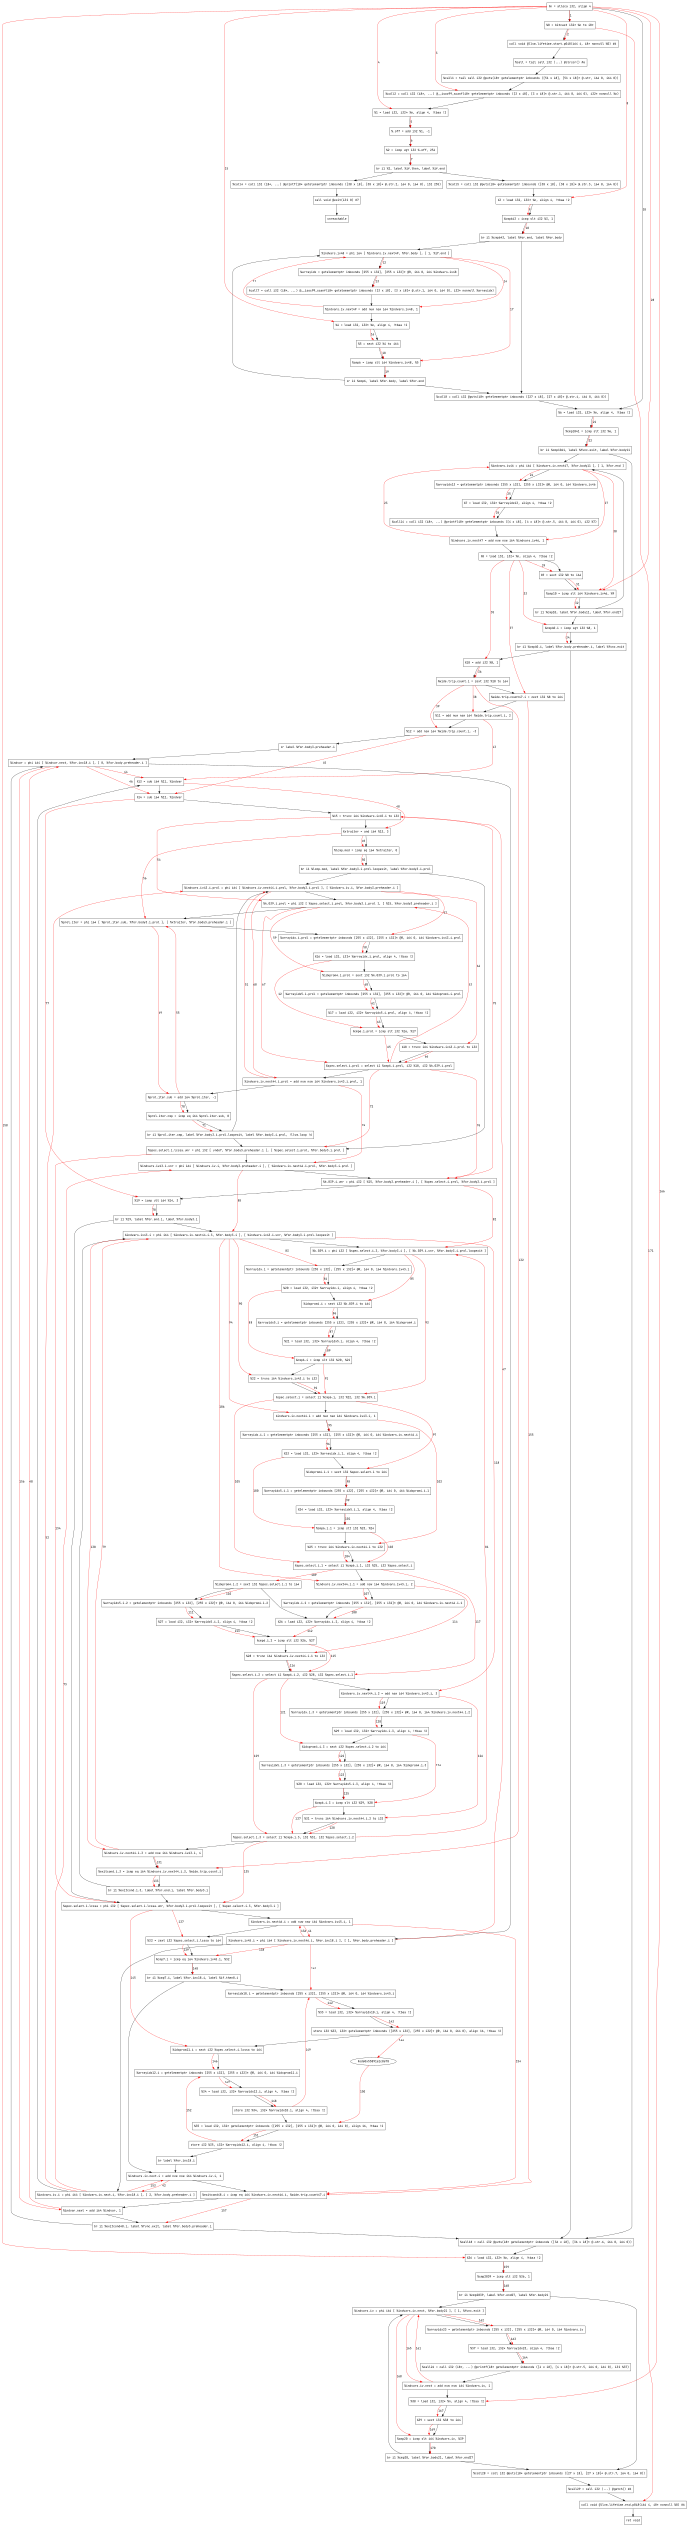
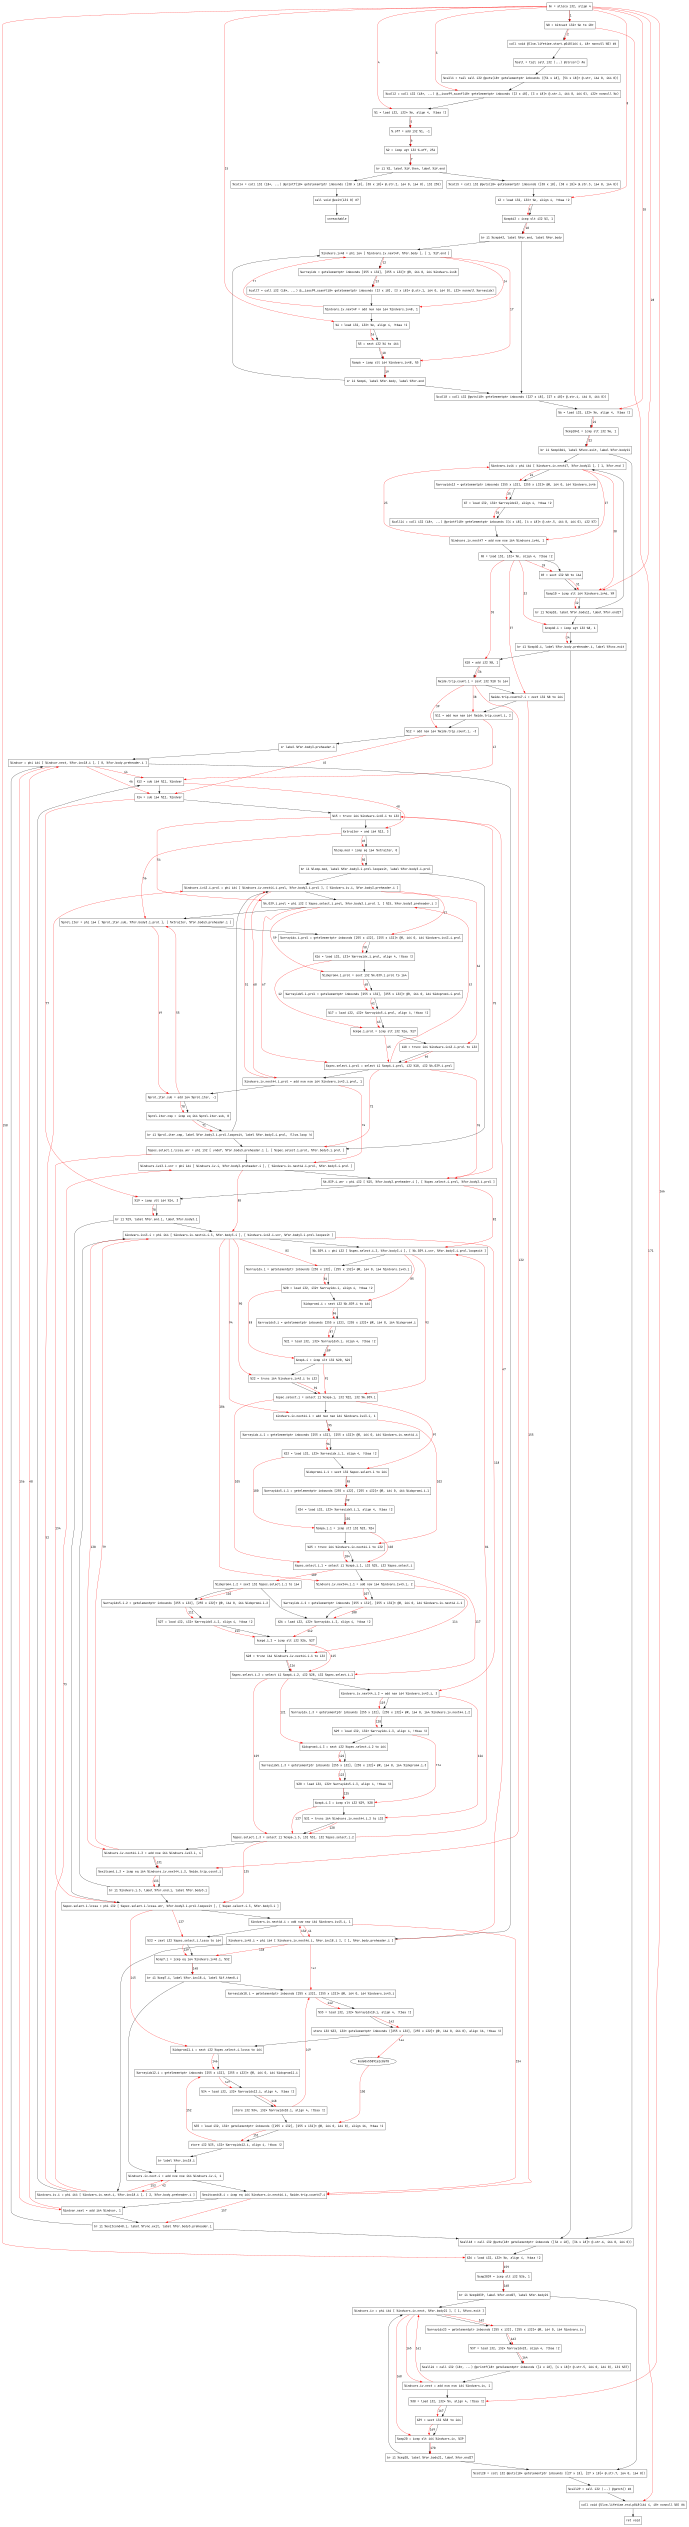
(643, 196) -> (643, 196)
(158, 1891) -> (158, 1891)
